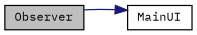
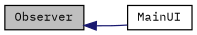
(100, 9) -> (112, 26)
